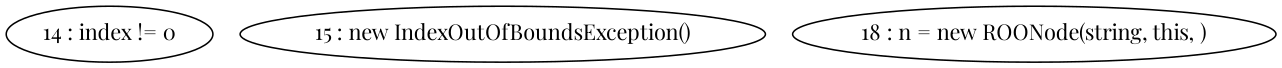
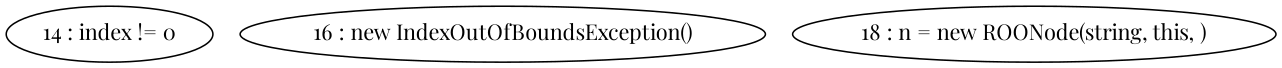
(503, 34) -> (503, 34)
